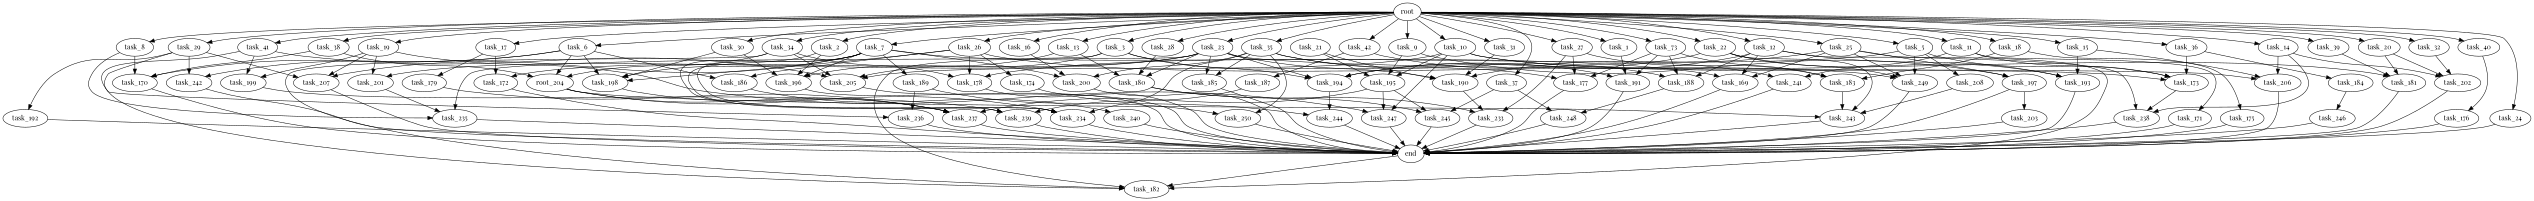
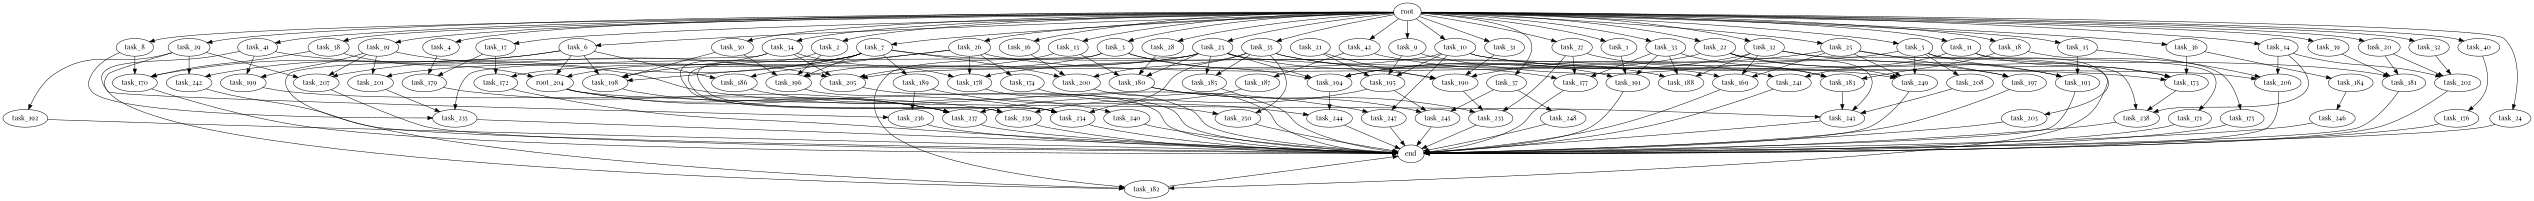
none -> (441, 47)
(1666, 47) -> (1666, 47)
(1383, 96) -> none
(2024, 98) -> (2057, 59)
(1625, 100) -> none
(1285, 170) -> (1280, 172)
